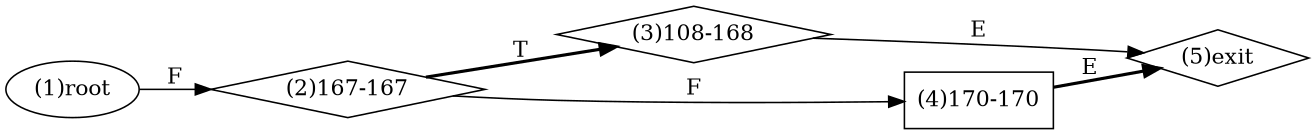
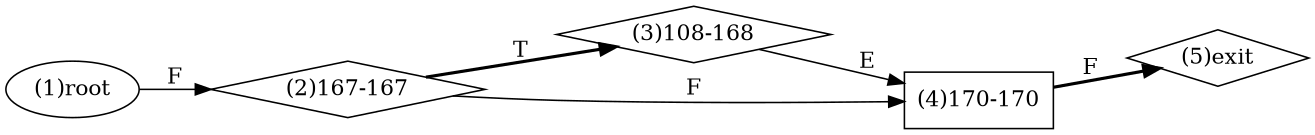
(970, 44) -> (824, 65)
(1090, 68) -> (1090, 68)
